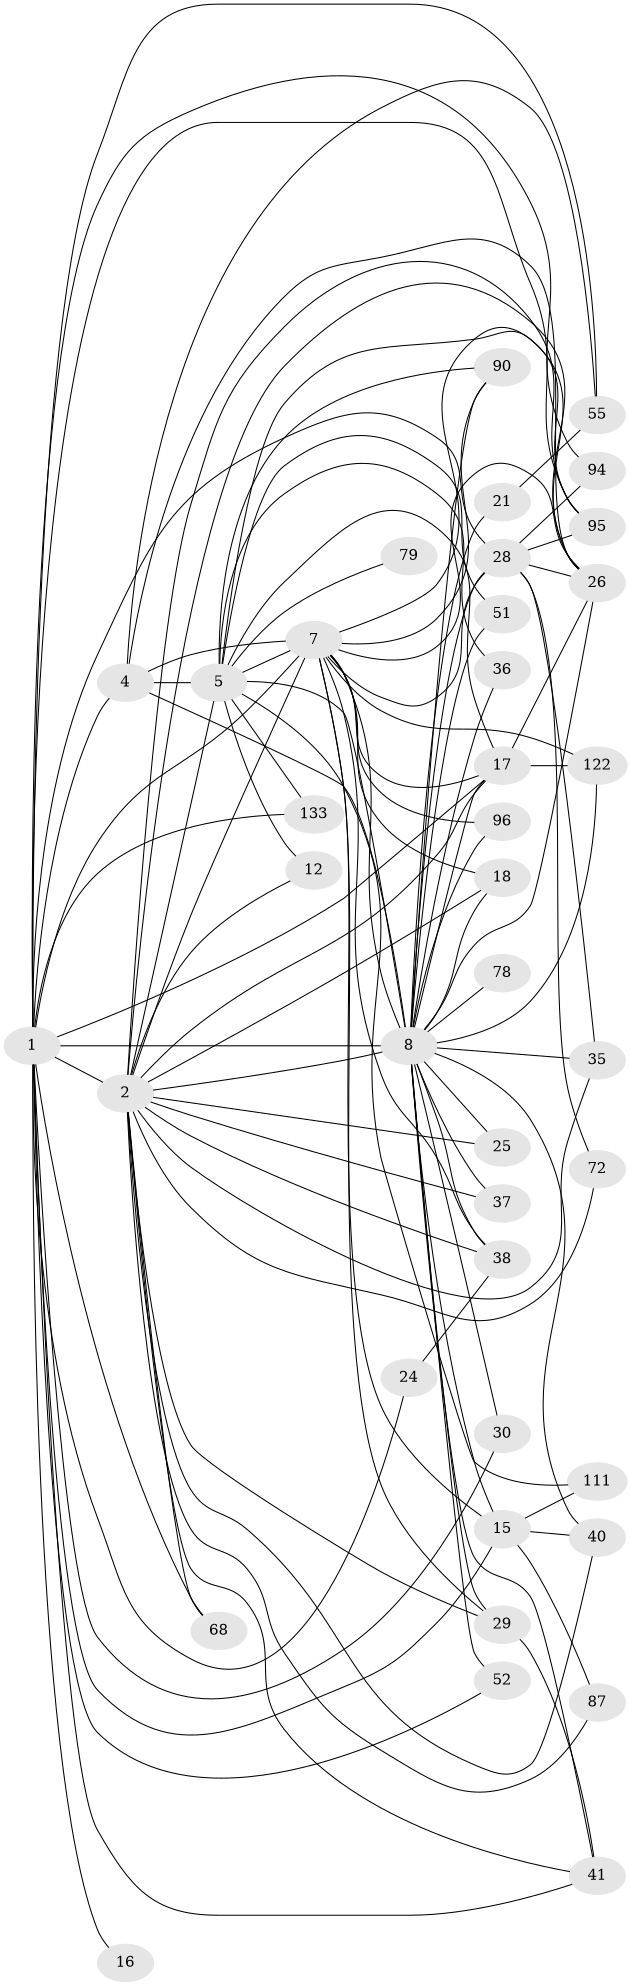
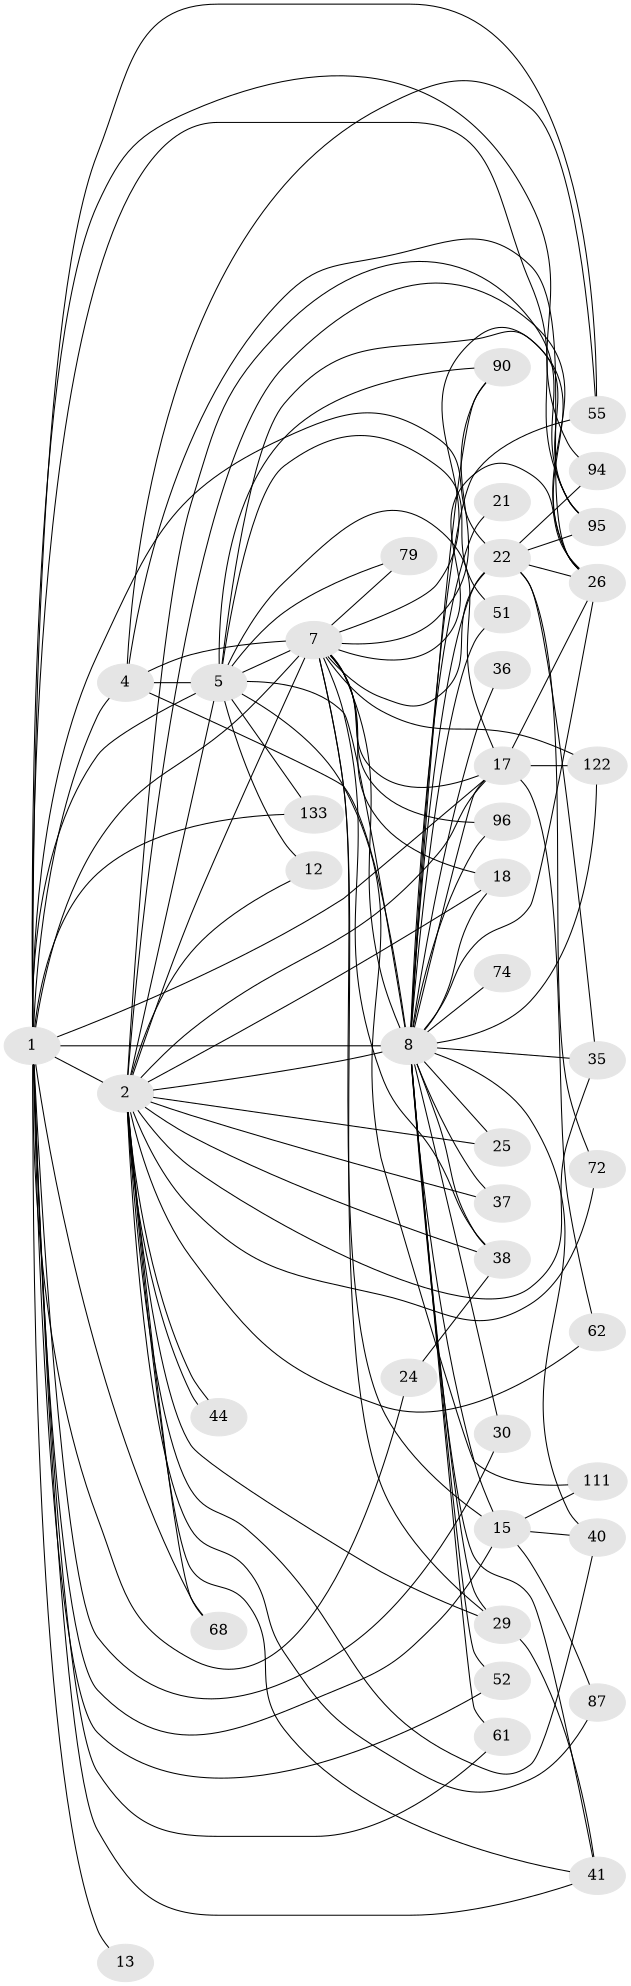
(545, 463) -> (436, 693)
(355, 464) -> (80, 784)
(502, 558) -> (502, 558)
none -> (362, 598)
(502, 973) -> (502, 973)
none -> (597, 1332)
none -> (219, 1417)
none -> (502, 1737)
(126, 1963) -> (126, 1963)
